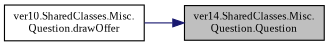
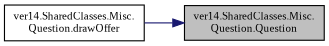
(74, 23) -> (74, 23)
